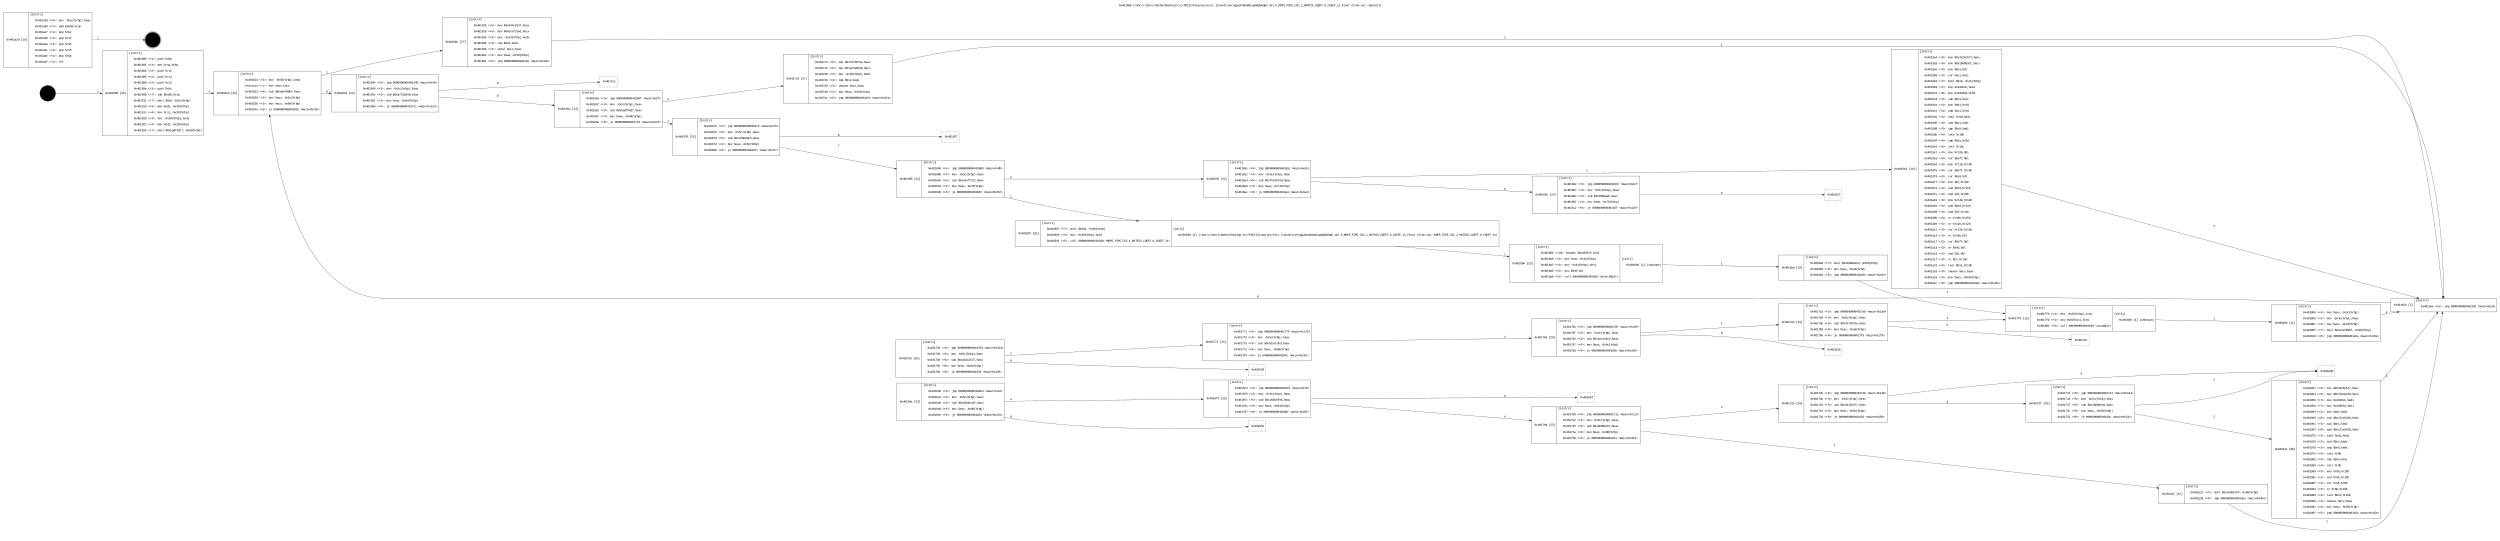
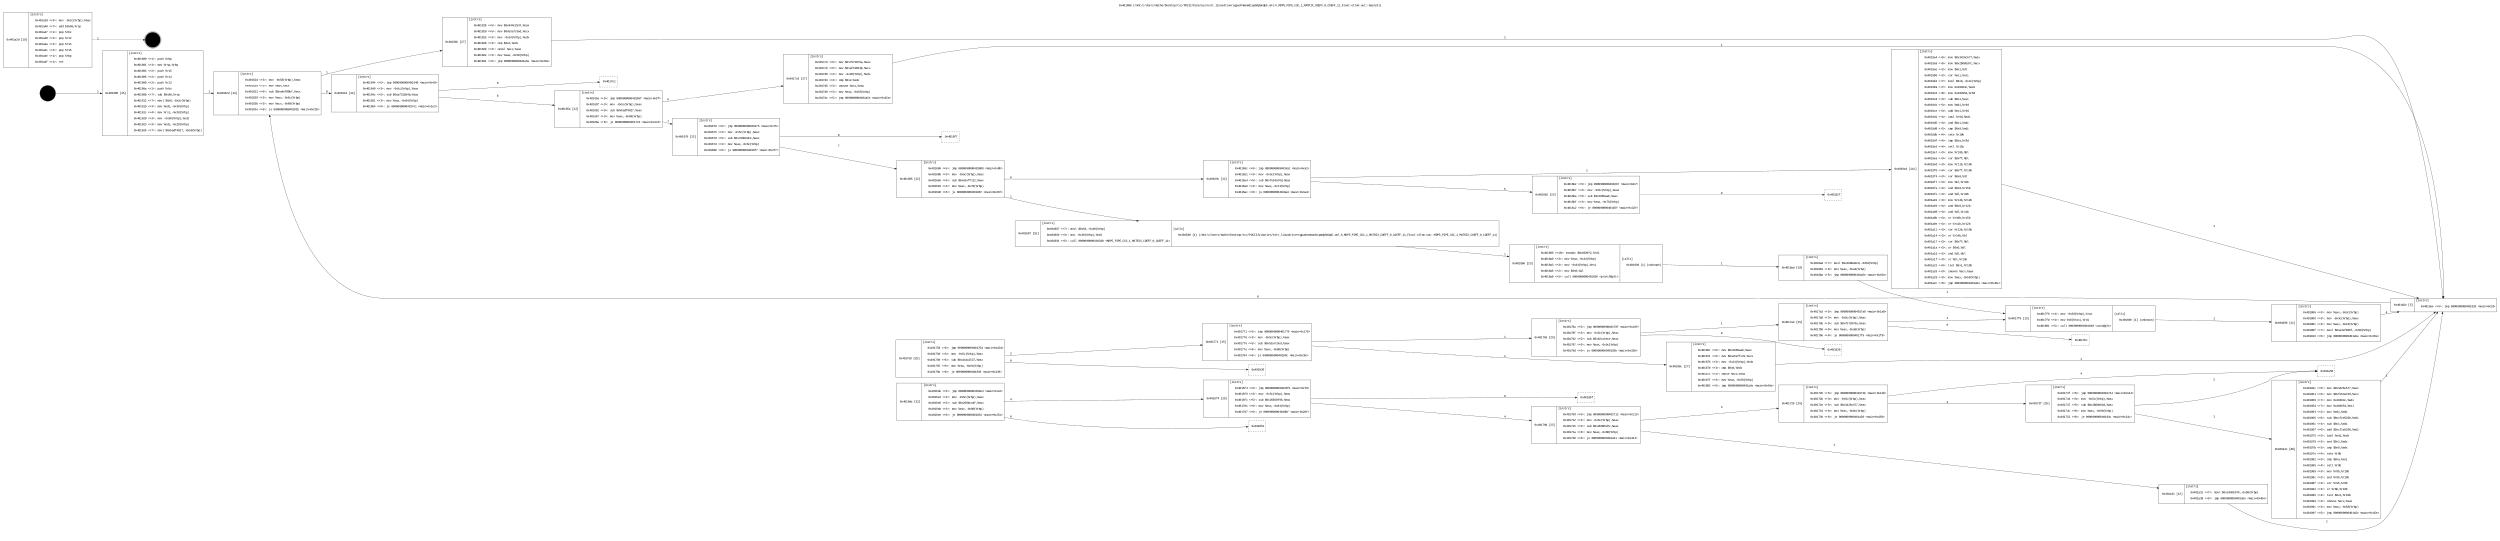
none -> (1721, 367)
